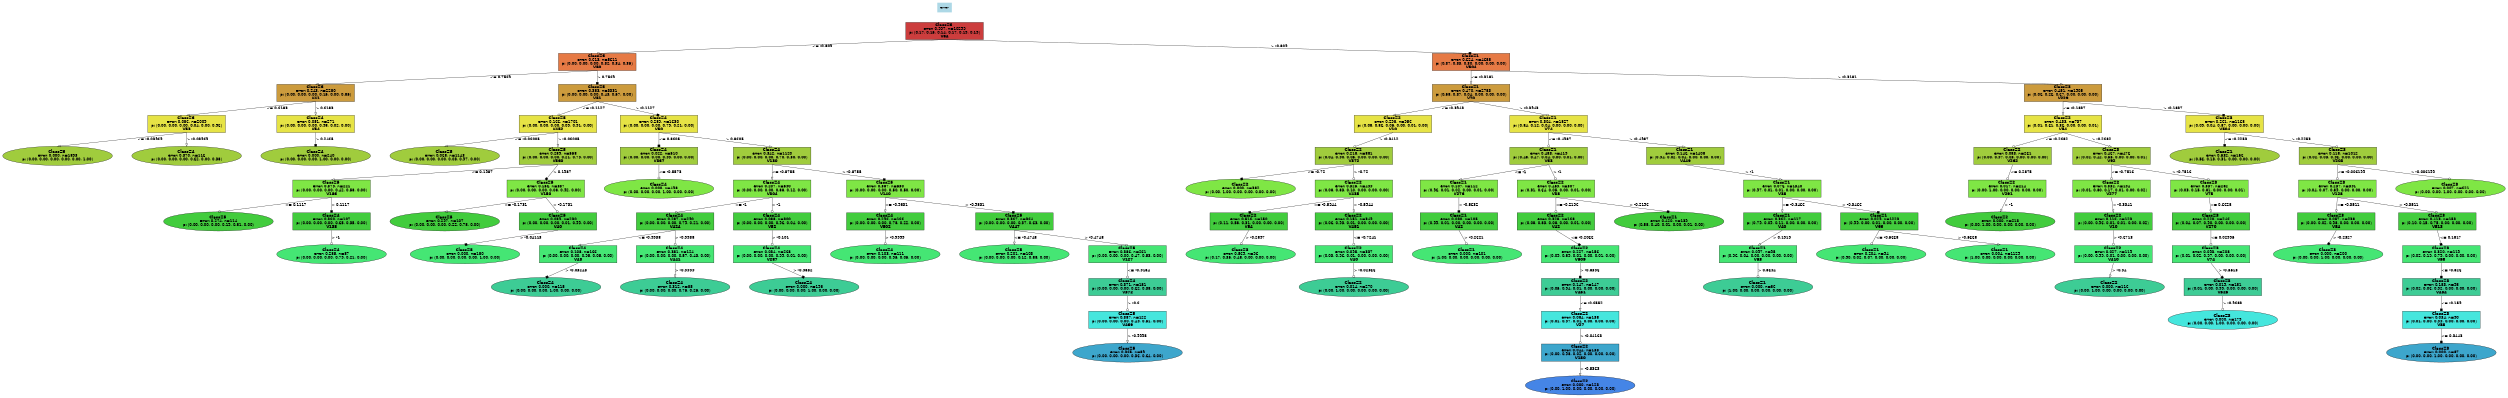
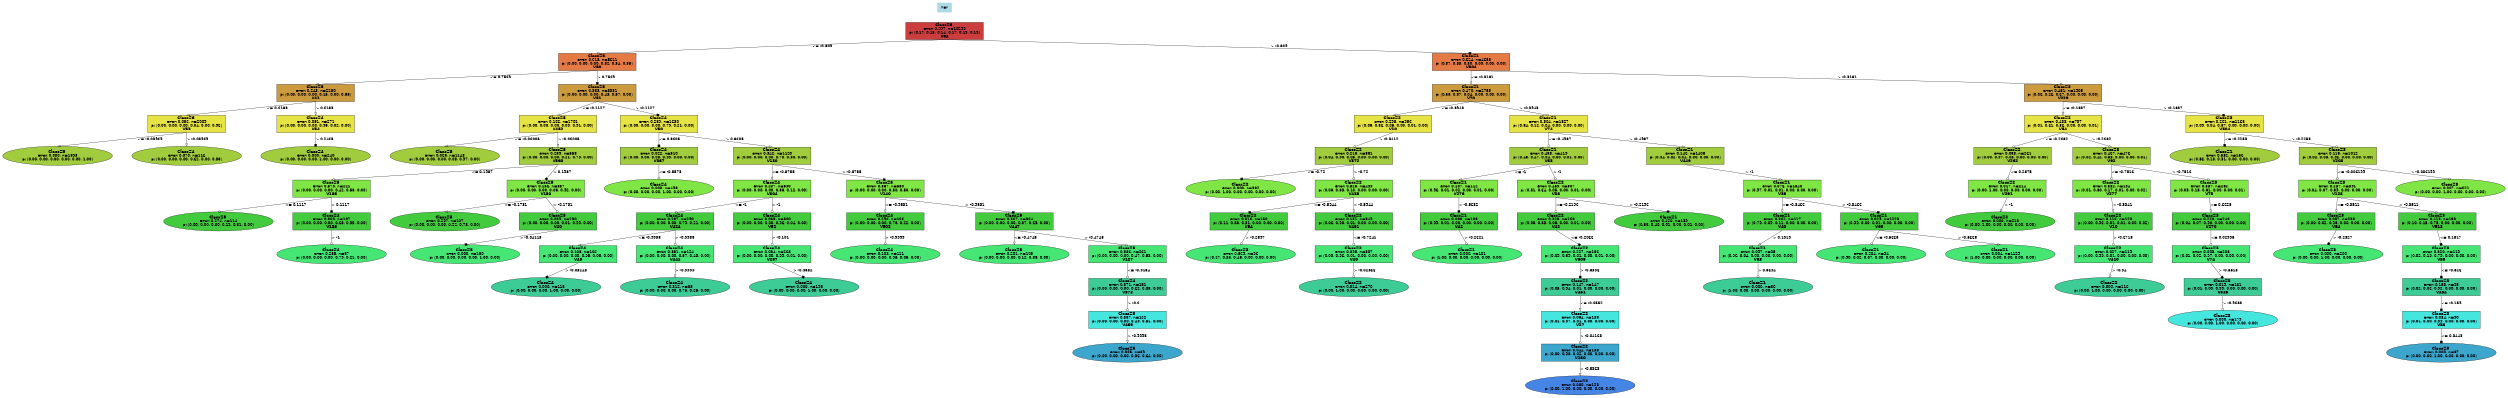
(945, 8) -> (945, 8)
